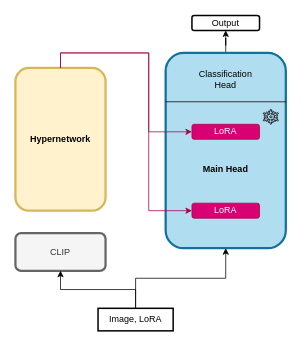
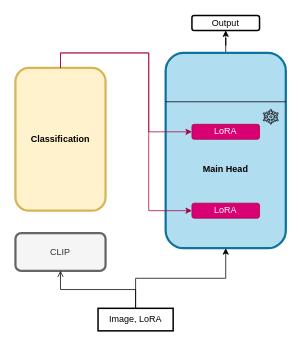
(225, 79) -> none
(60, 139) -> (60, 139)
(60, 277) -> (60, 275)
